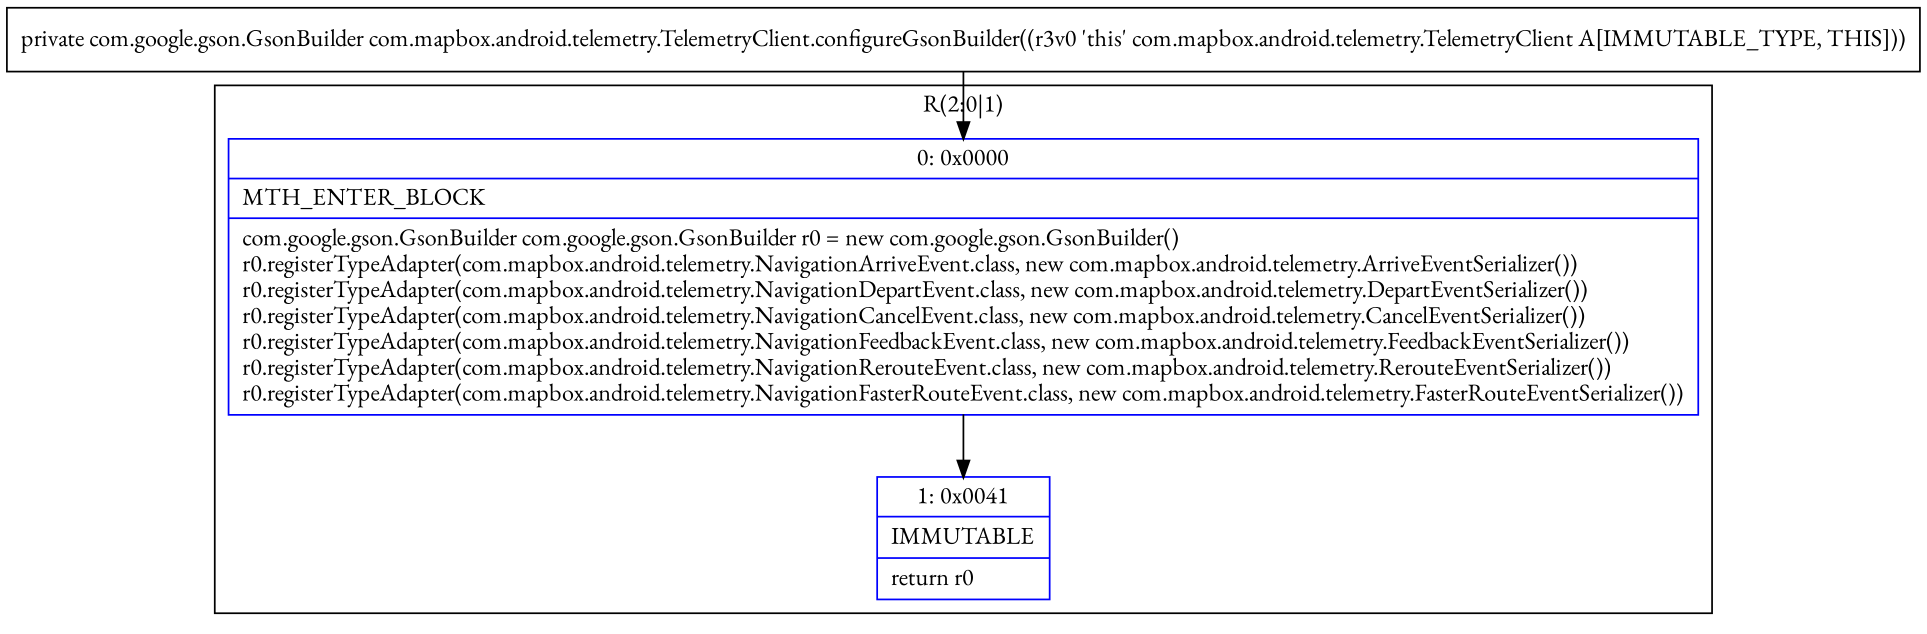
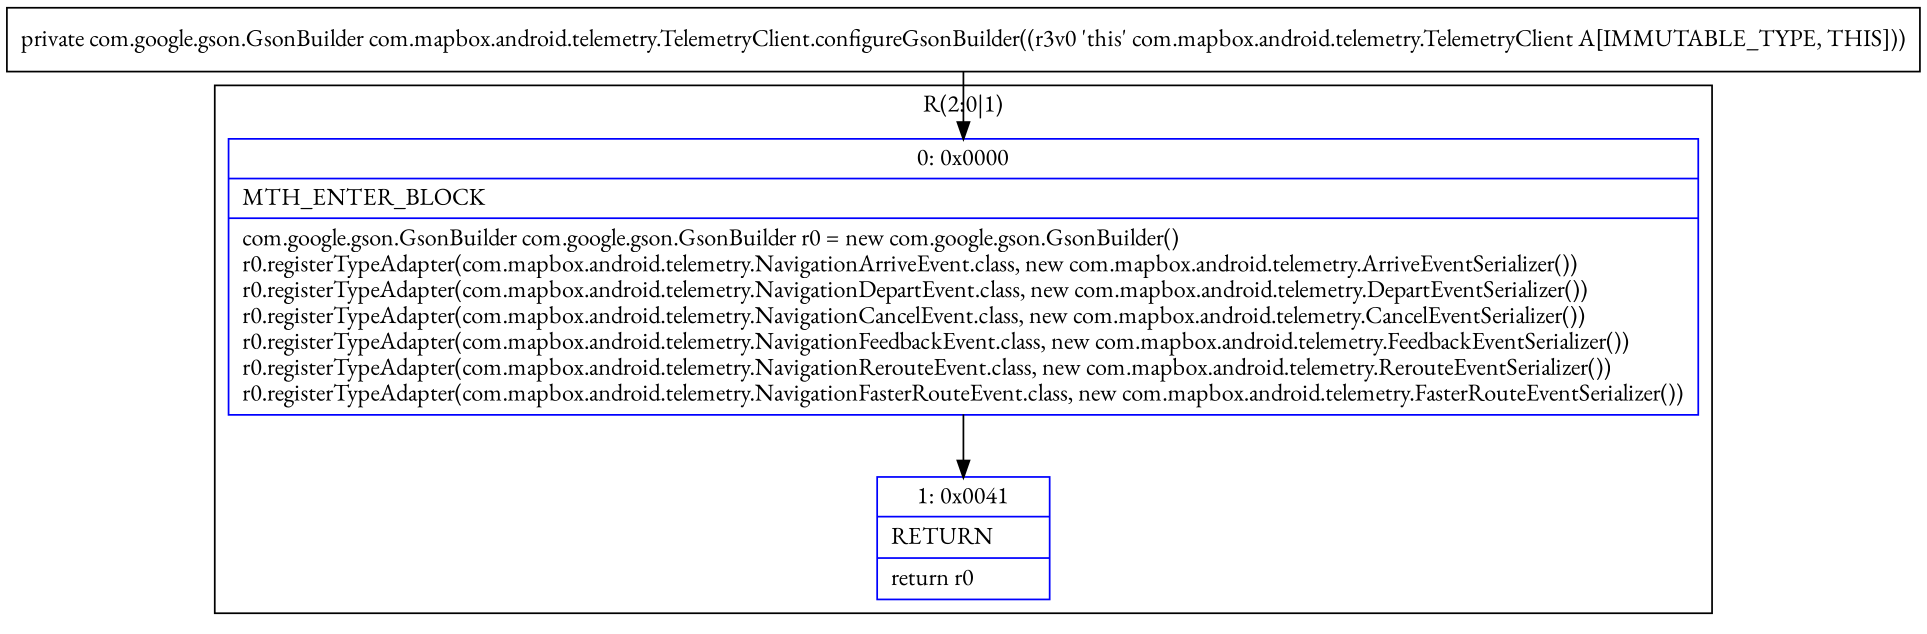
(963, 536) -> (943, 536)
